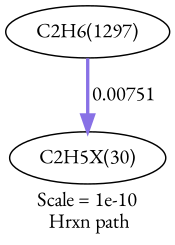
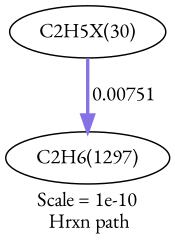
(88, 86) -> (88, 86)
